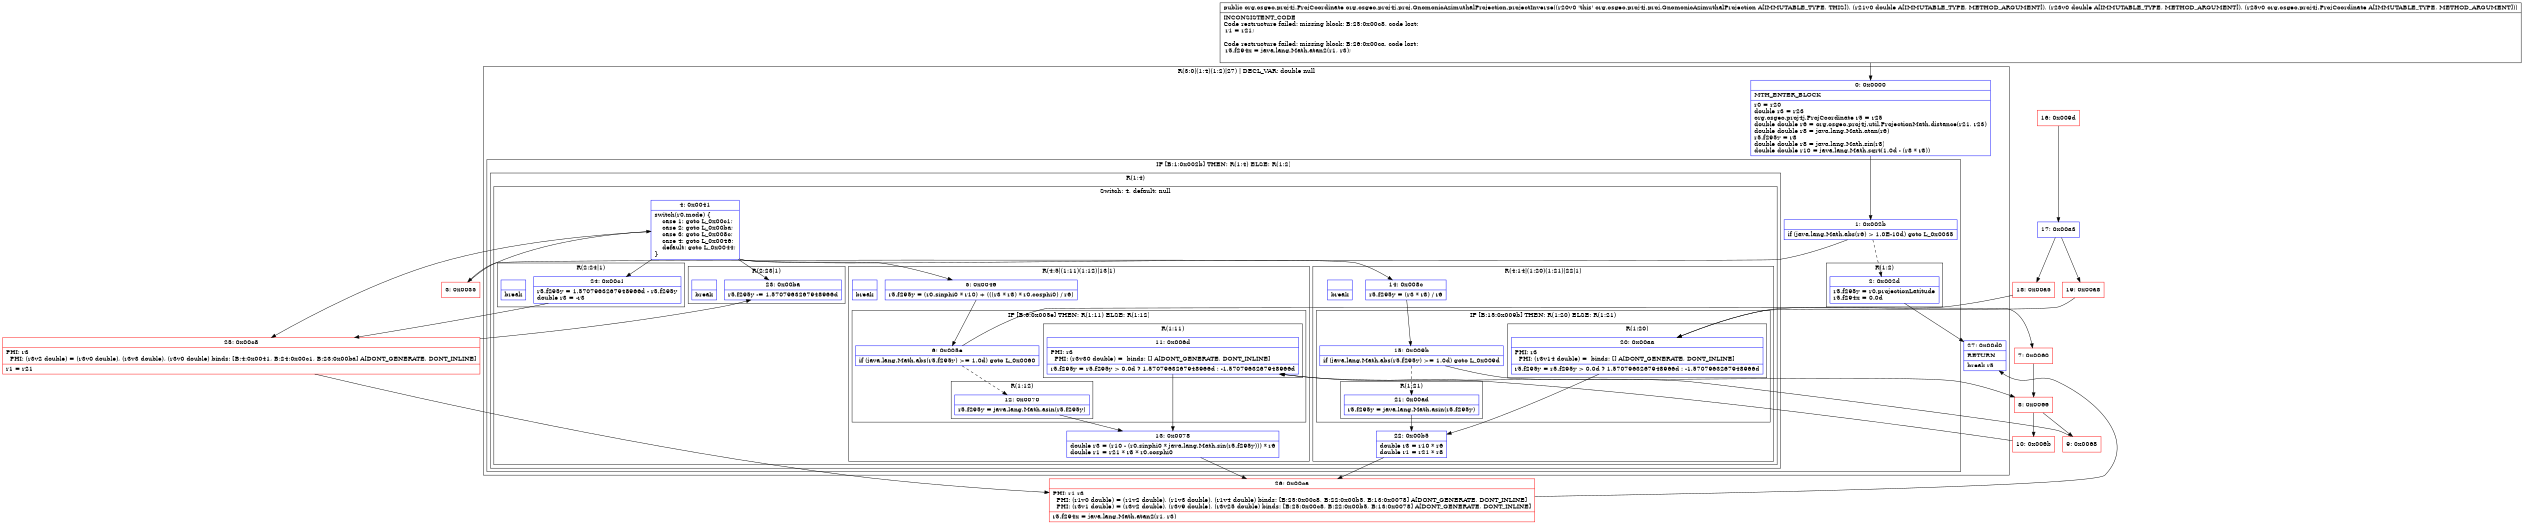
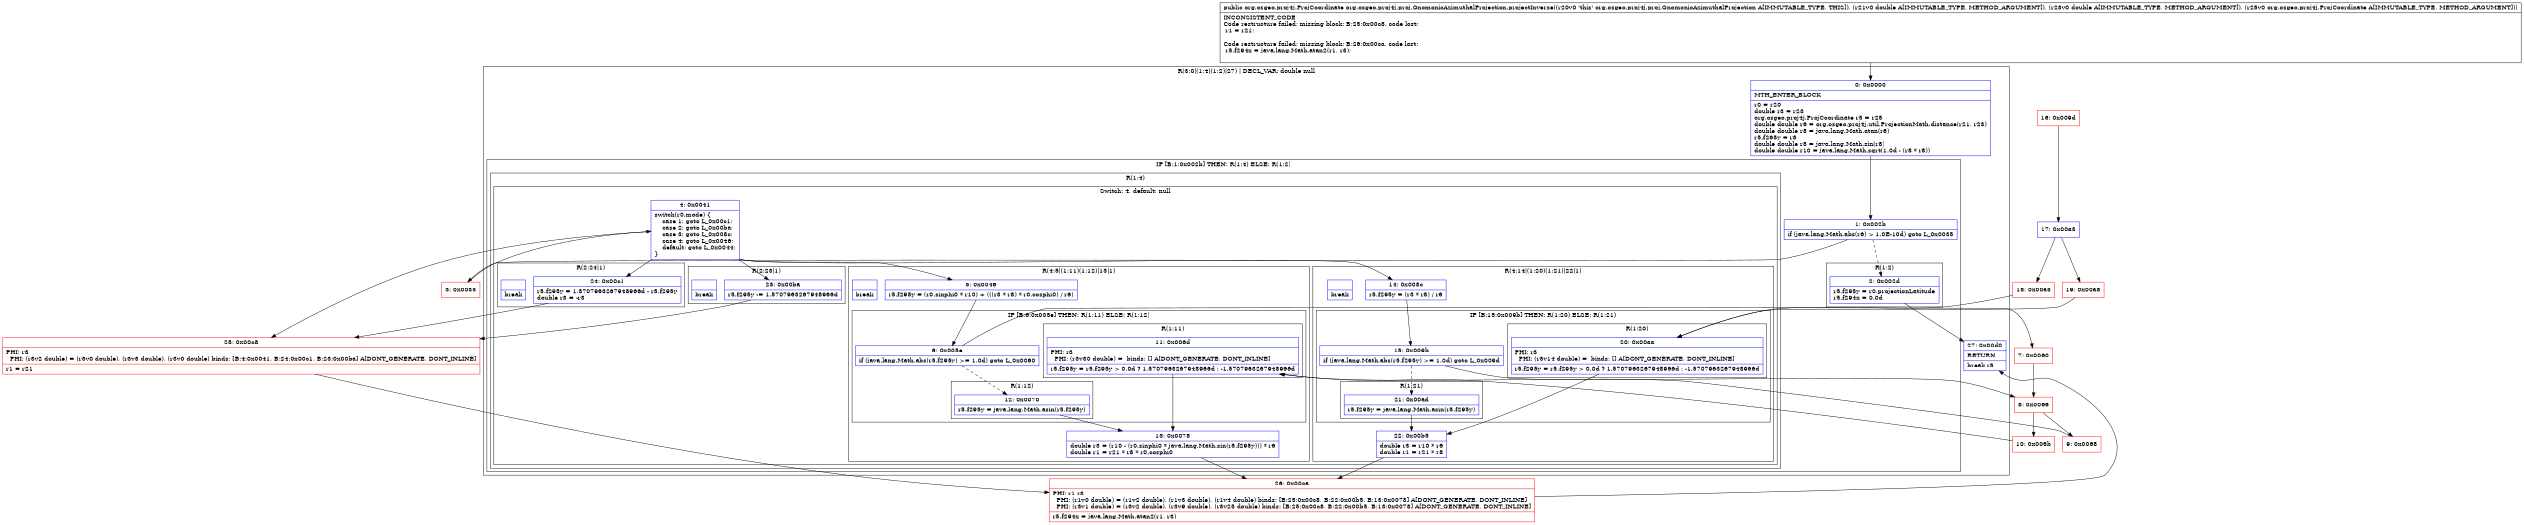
(1776, 138) -> (1776, 138)
(614, 324) -> (618, 323)
